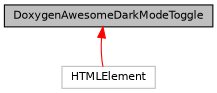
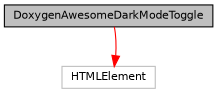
(101, 52) -> (116, 41)
